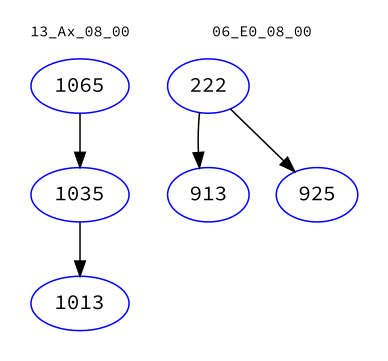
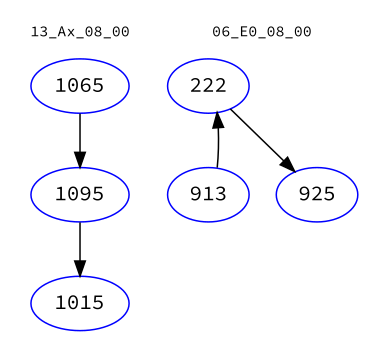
(198, 133) -> (218, 148)
(80, 195) -> (80, 195)
(80, 303) -> (80, 303)
